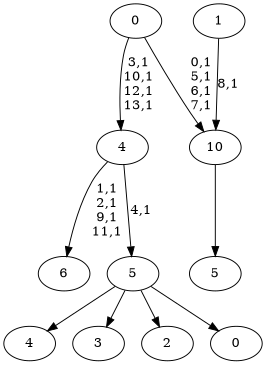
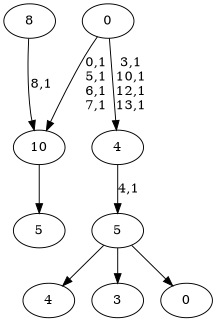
(219, 21) -> (30, 21)
(64, 274) -> none
(167, 344) -> none
